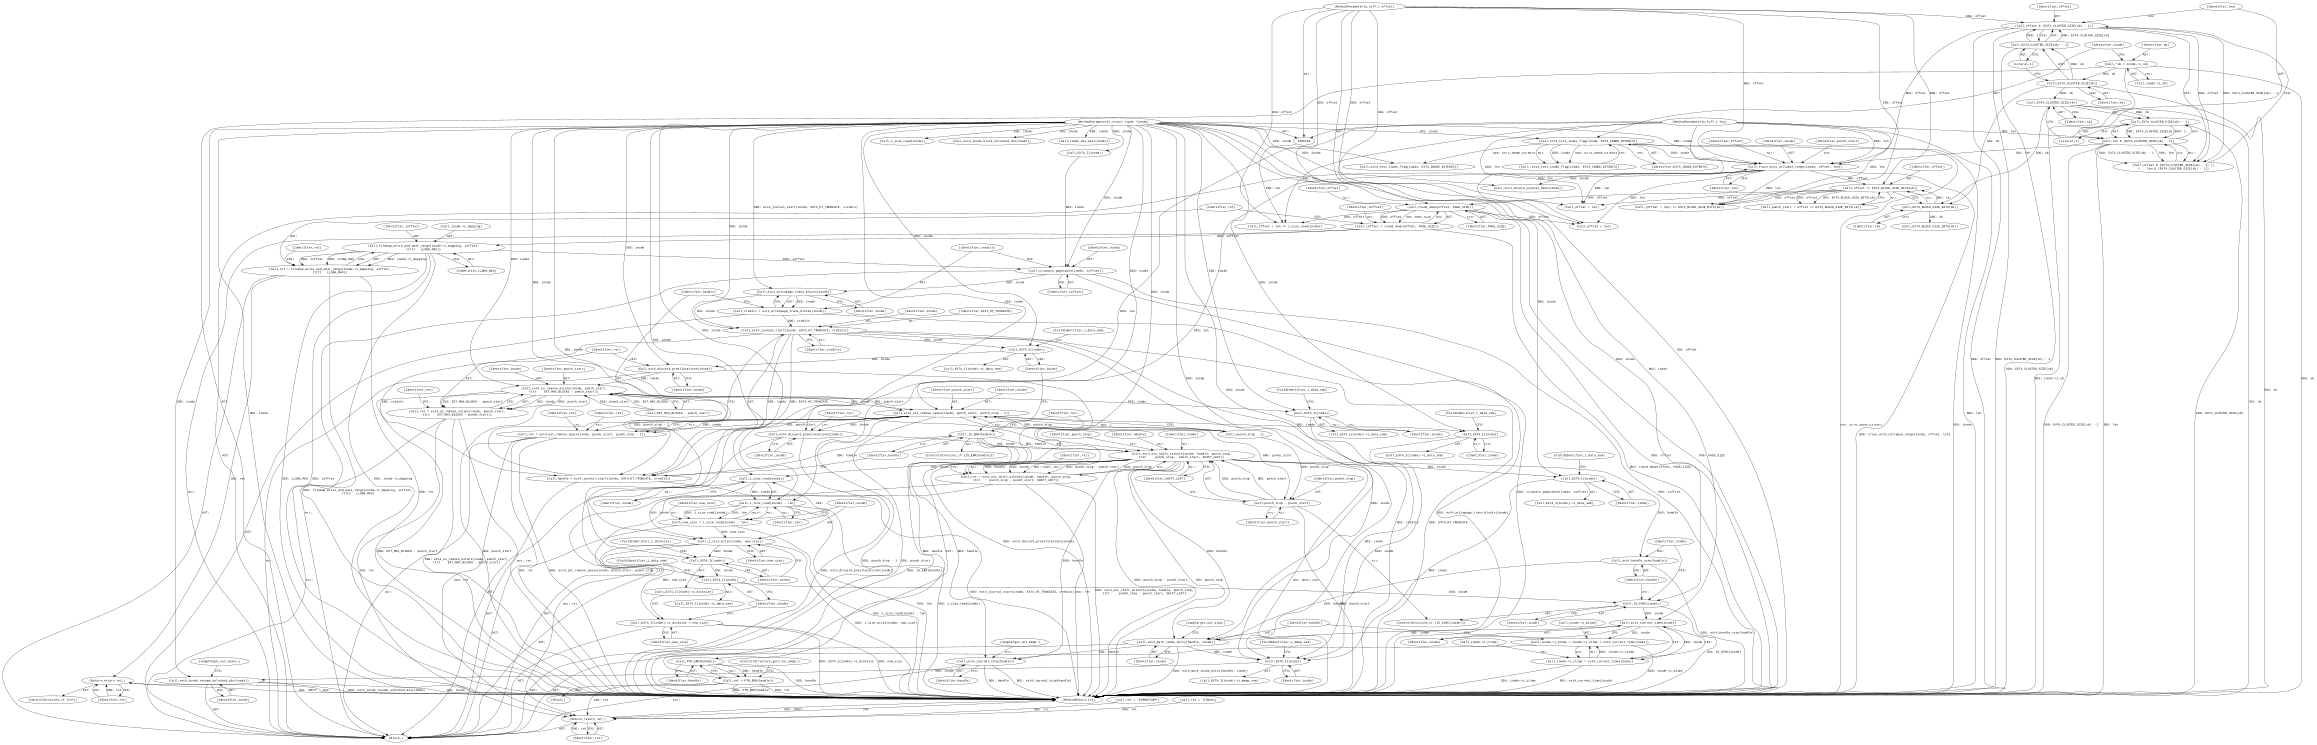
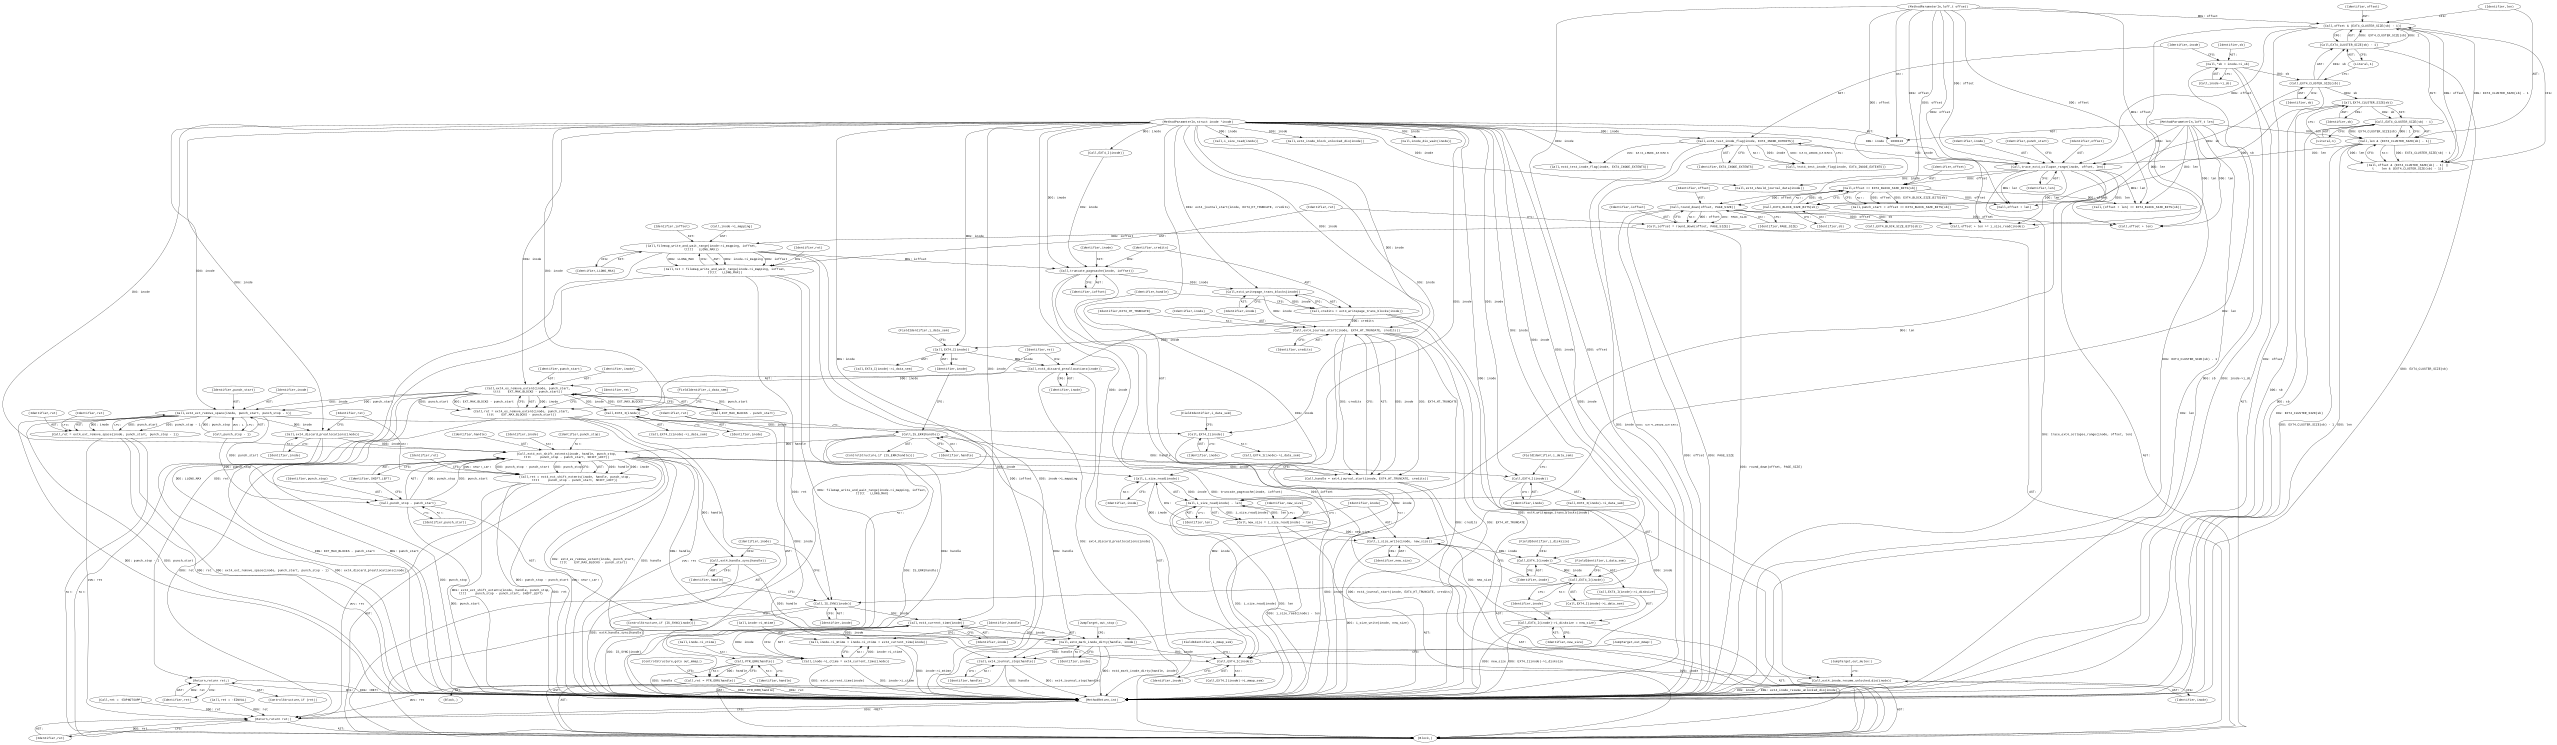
(1260, 171) -> (2045, 196)
(758, 513) -> (1292, 513)
